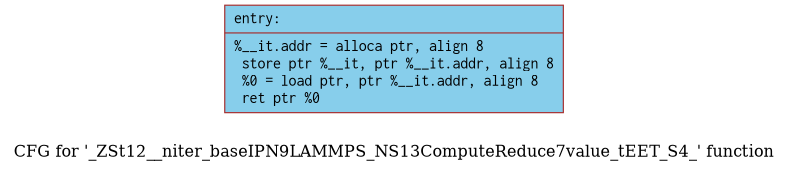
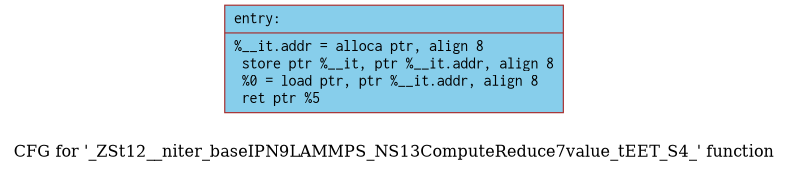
(277, 98) -> (277, 98)
